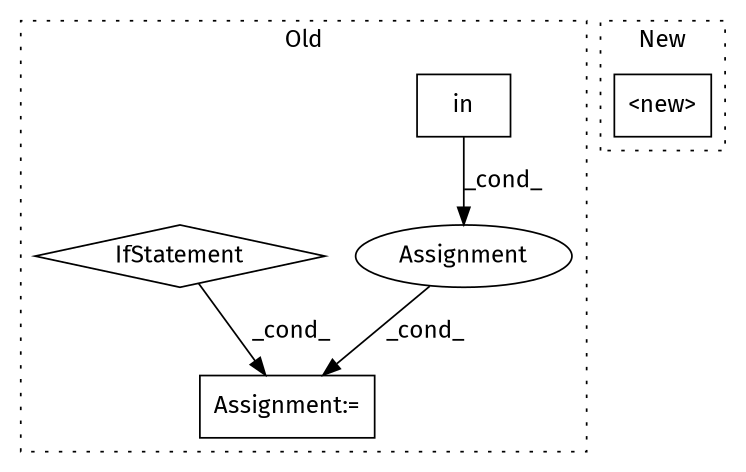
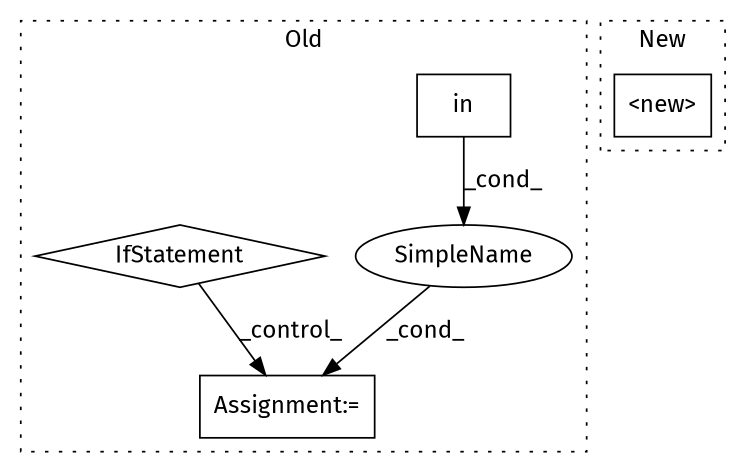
(464, 256) -> (464, 256)
(292, 331) -> (292, 331)
